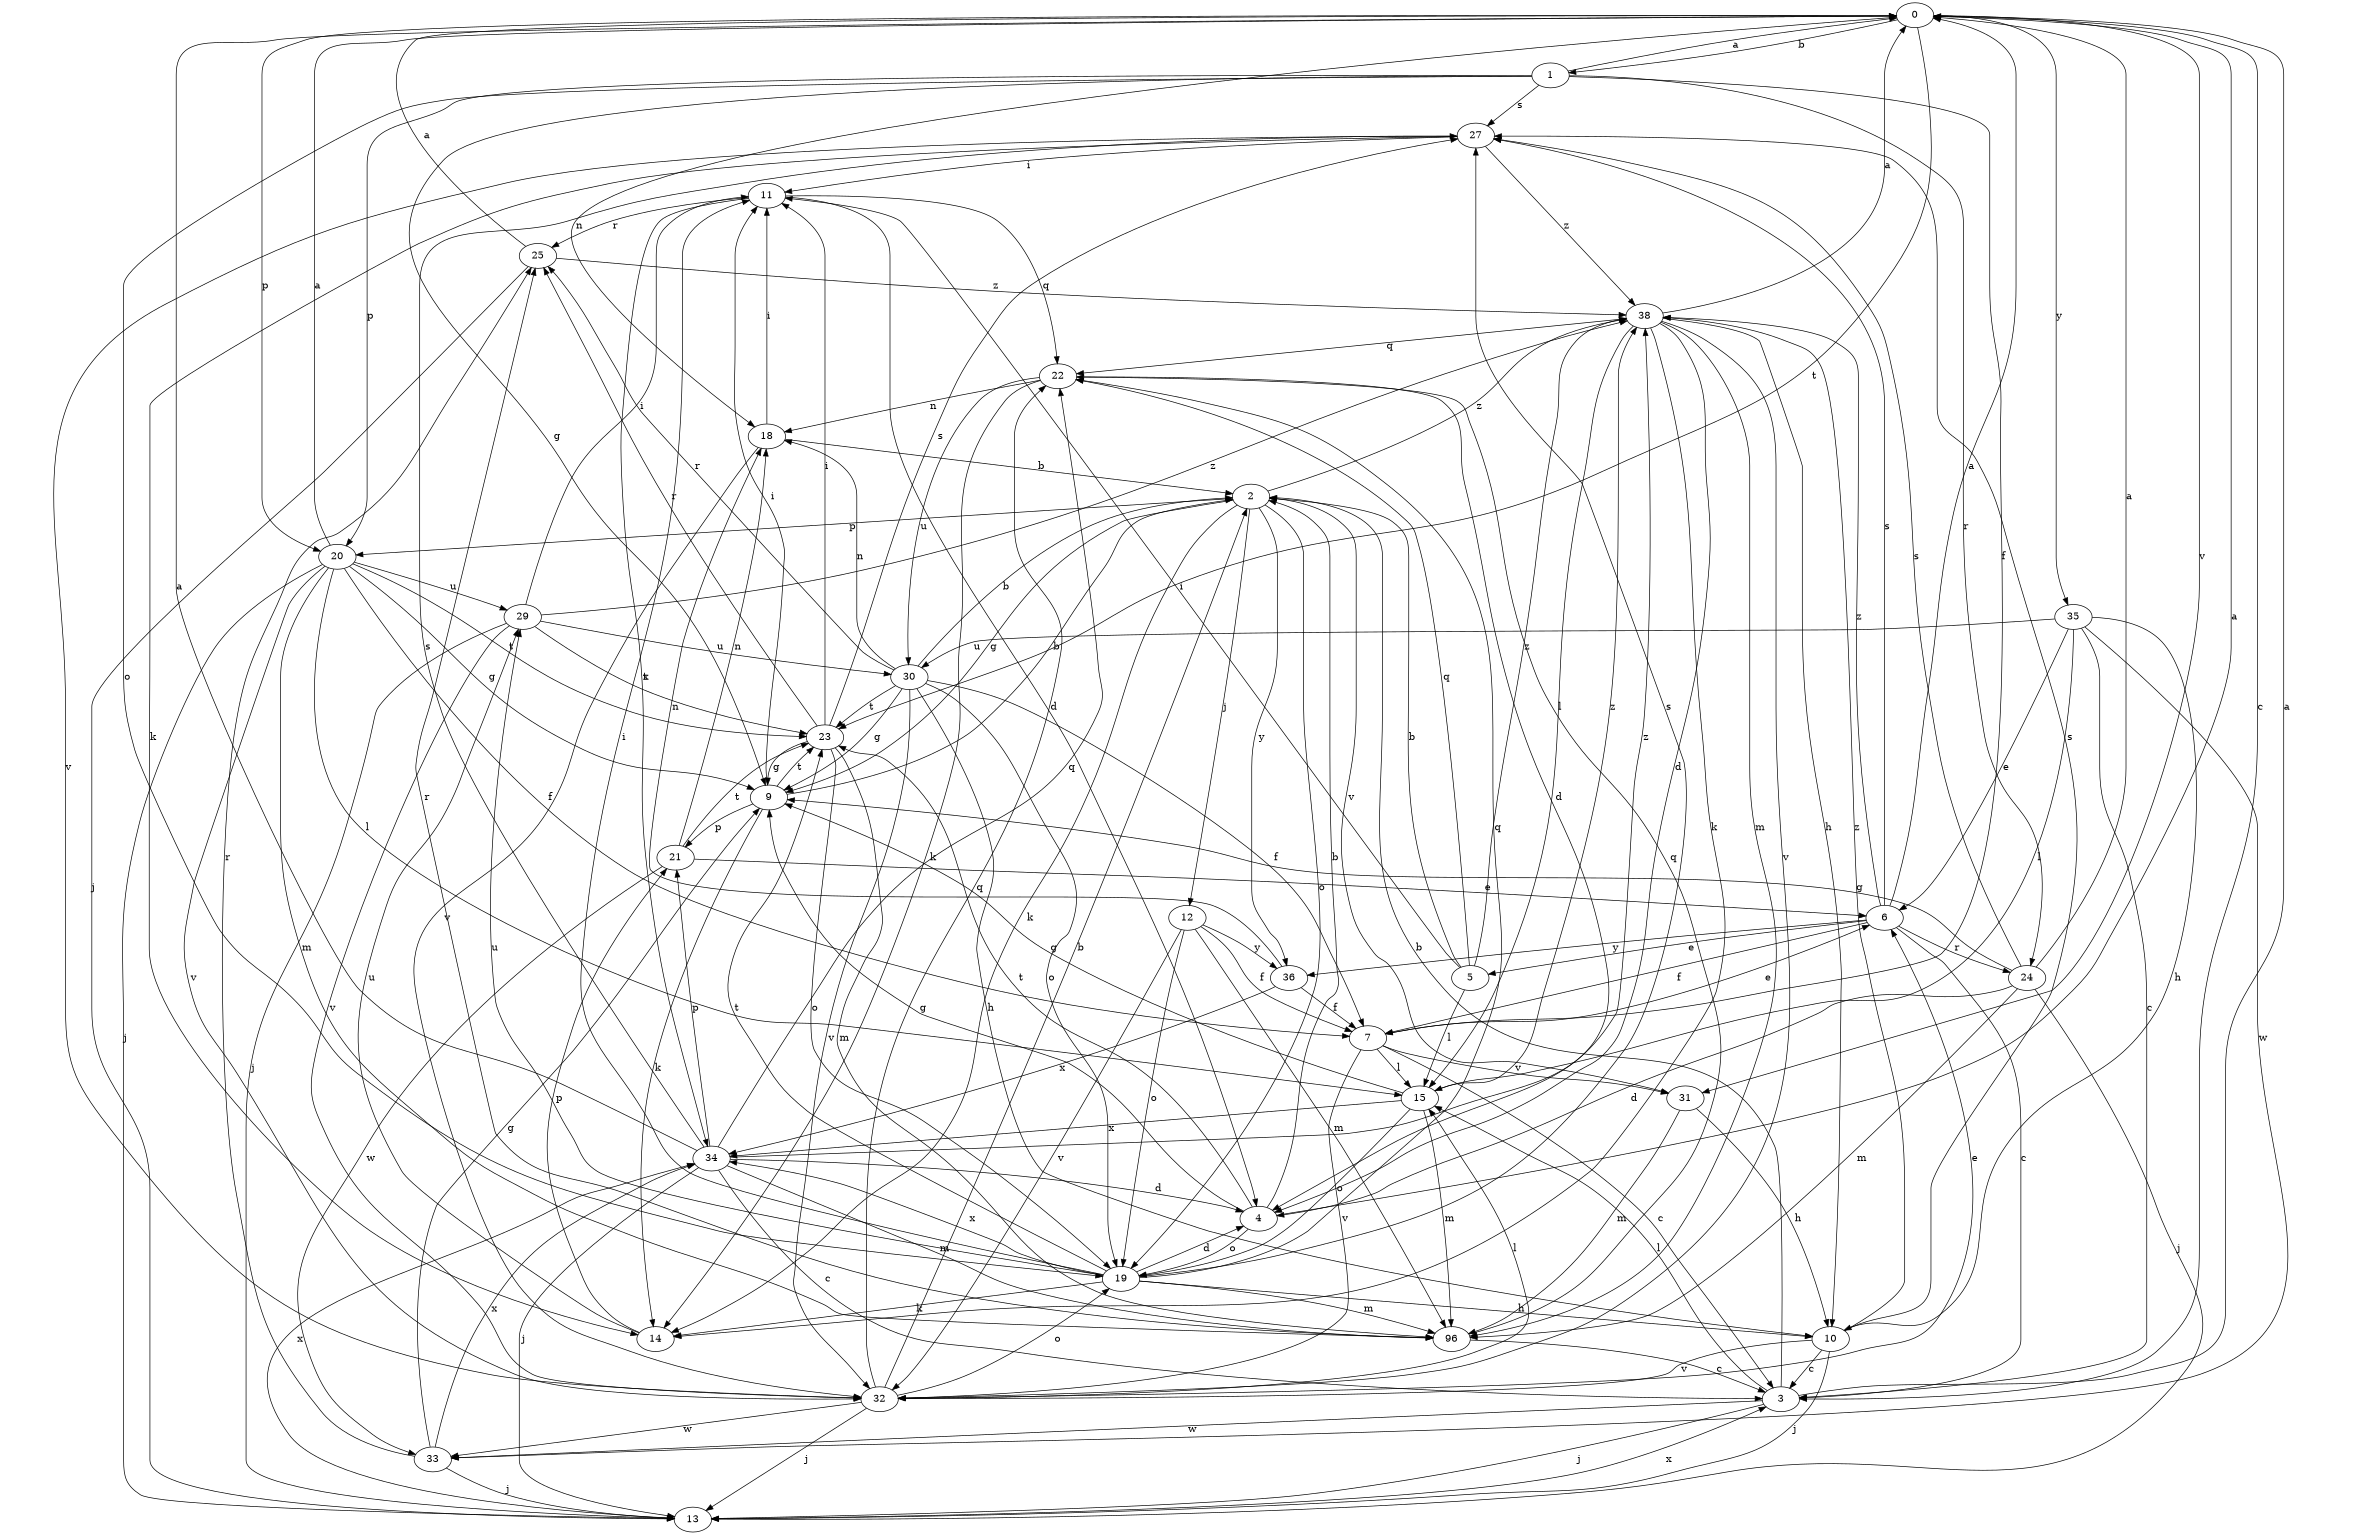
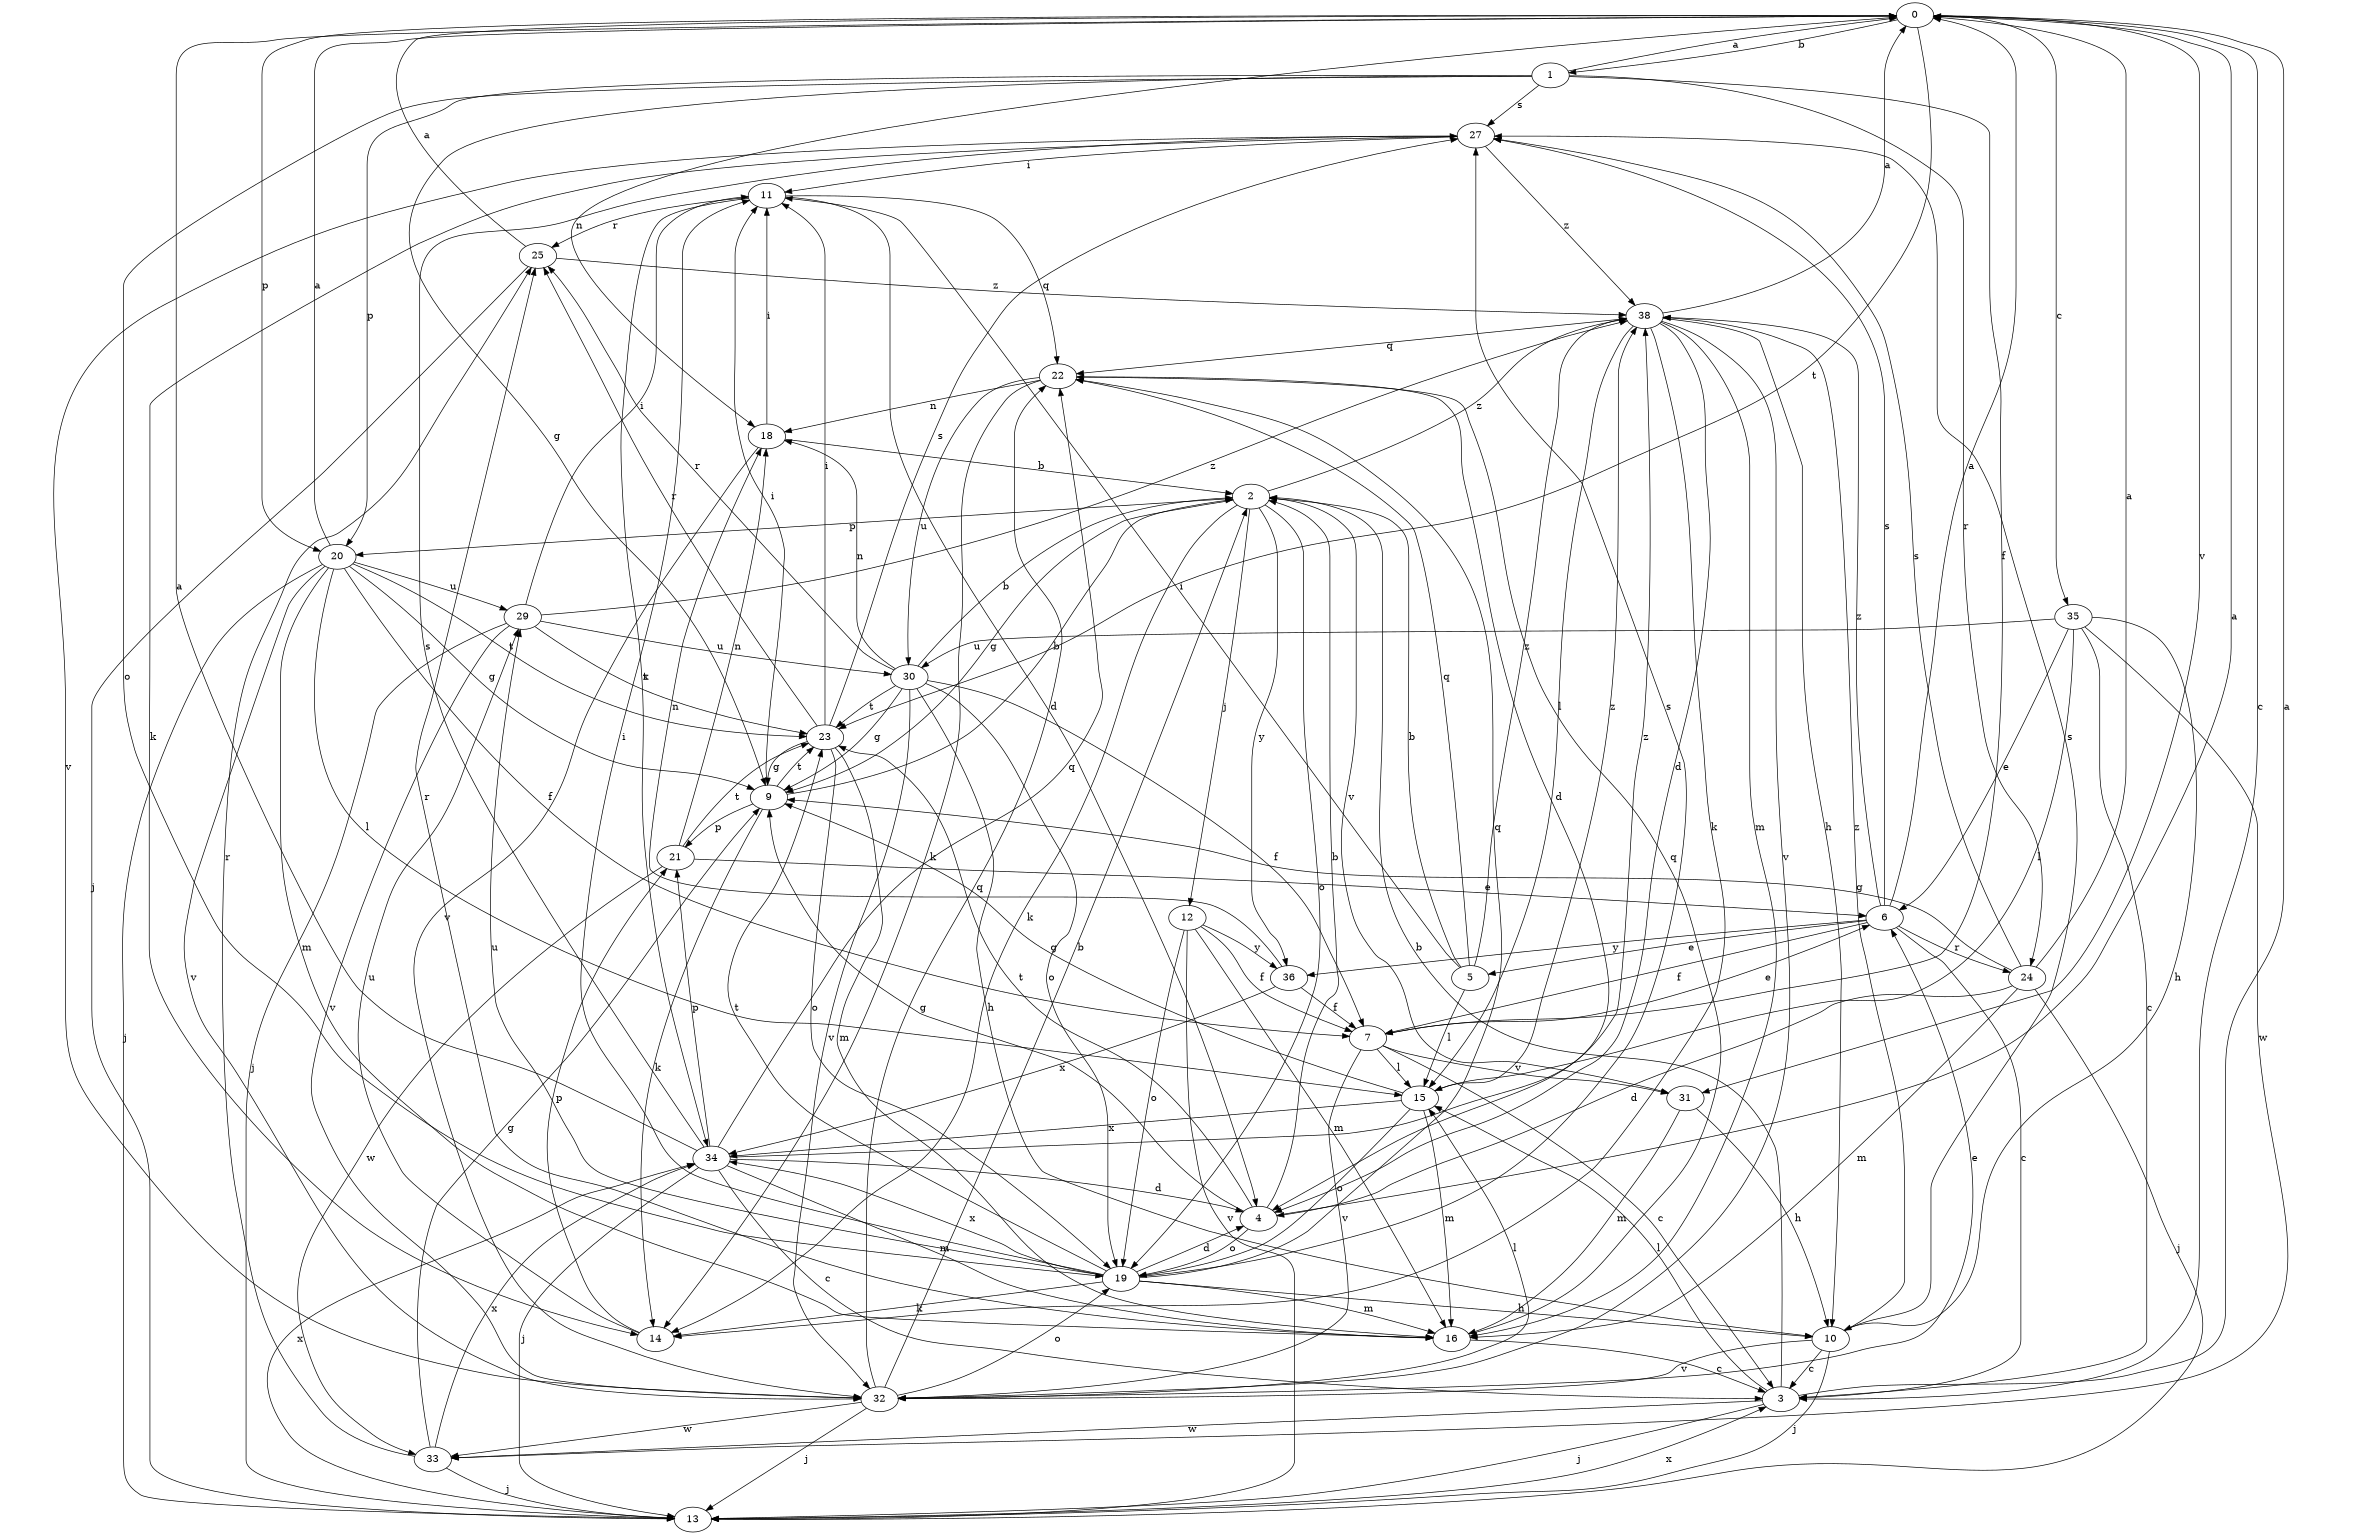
(2059, 316) -> (2059, 316)
(1048, 1163) -> (1292, 1463)
(1452, 1339) -> (1452, 1339)
